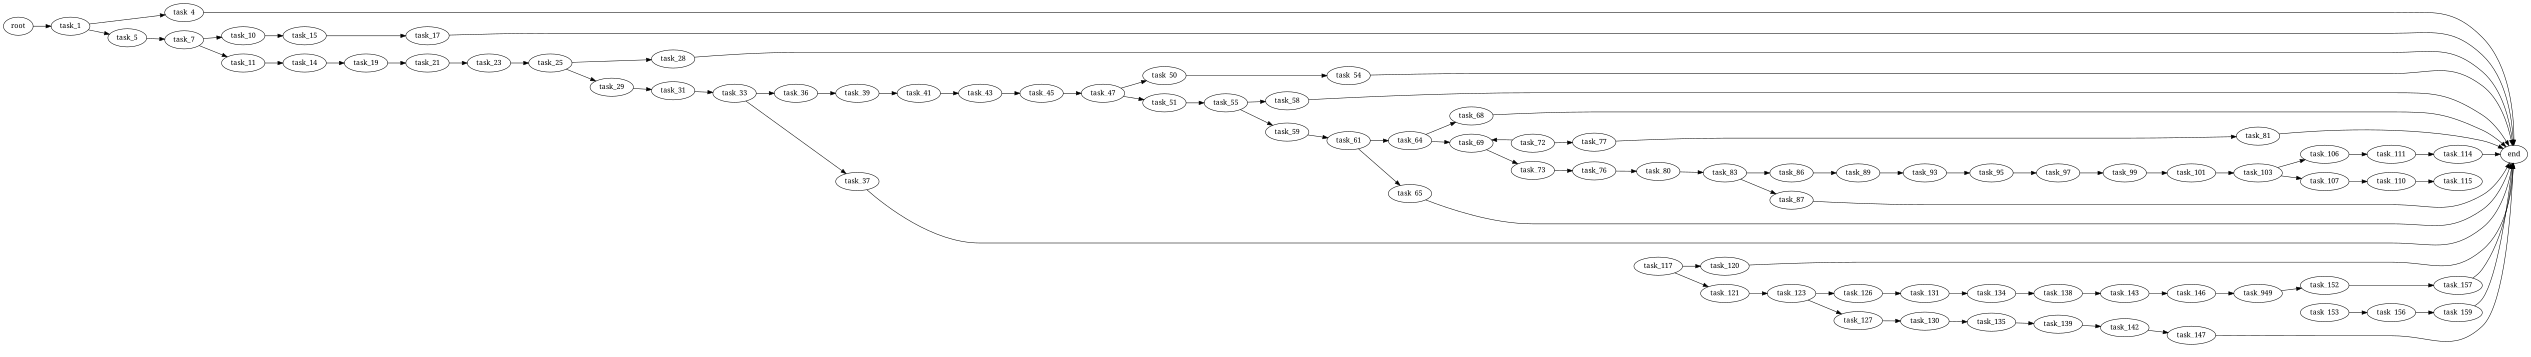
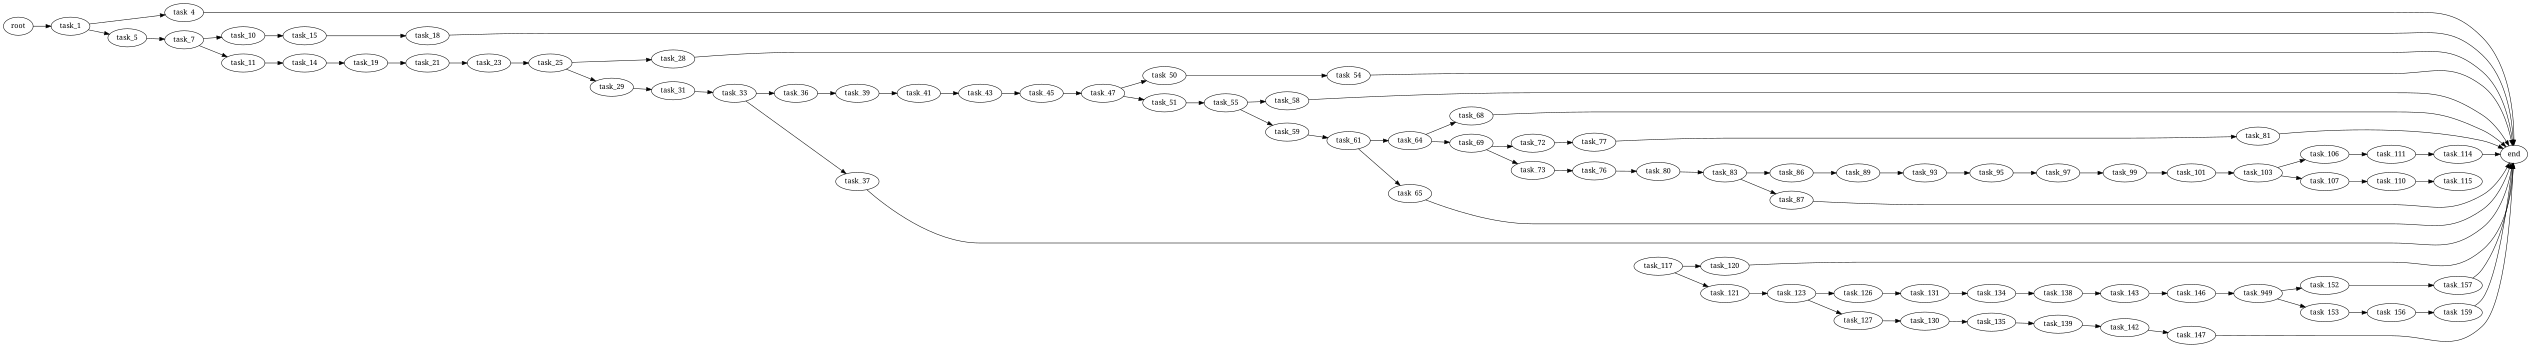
(428, 36) -> (428, 36)
(1505, 140) -> (1500, 147)
none -> (2289, 302)
